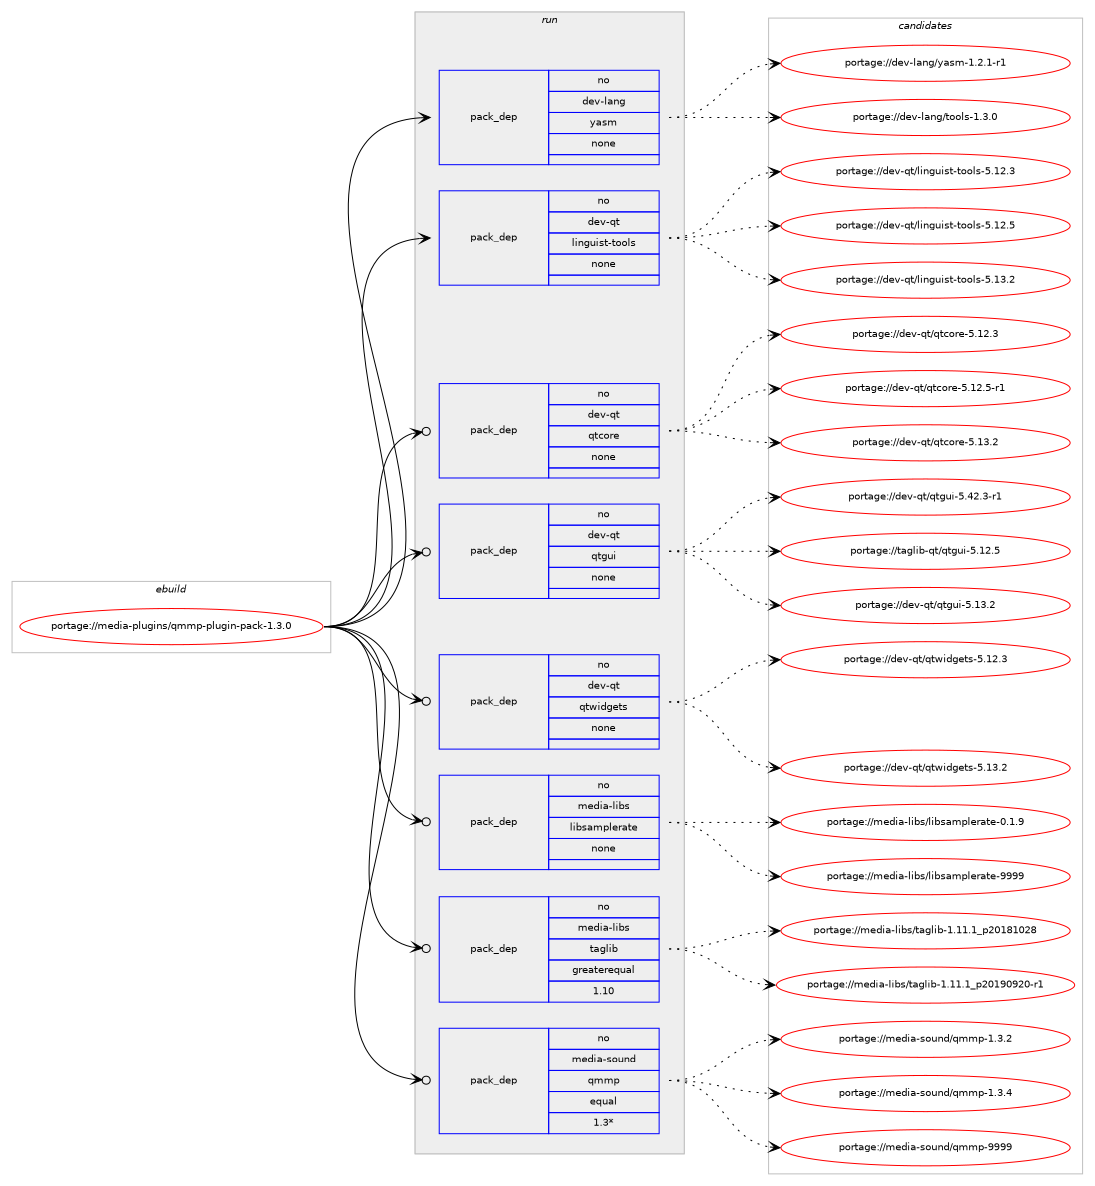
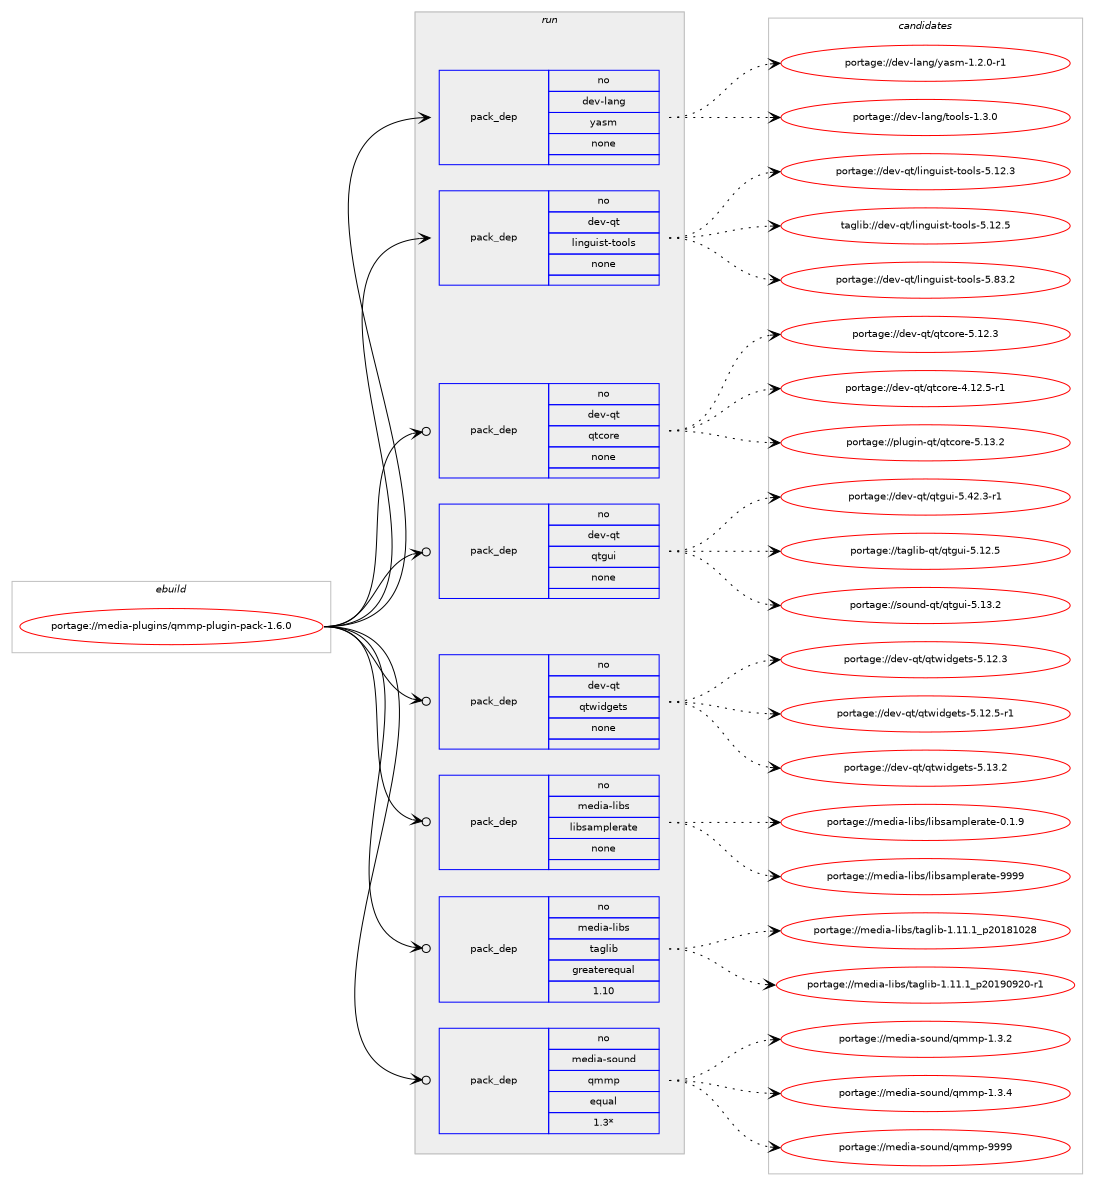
(926, 63) -> (926, 63)
(926, 226) -> (926, 226)
(926, 280) -> (926, 280)
(926, 389) -> (926, 389)
(926, 443) -> (926, 443)
(926, 606) -> (926, 606)
(171, 627) -> (171, 627)
none -> (926, 714)
